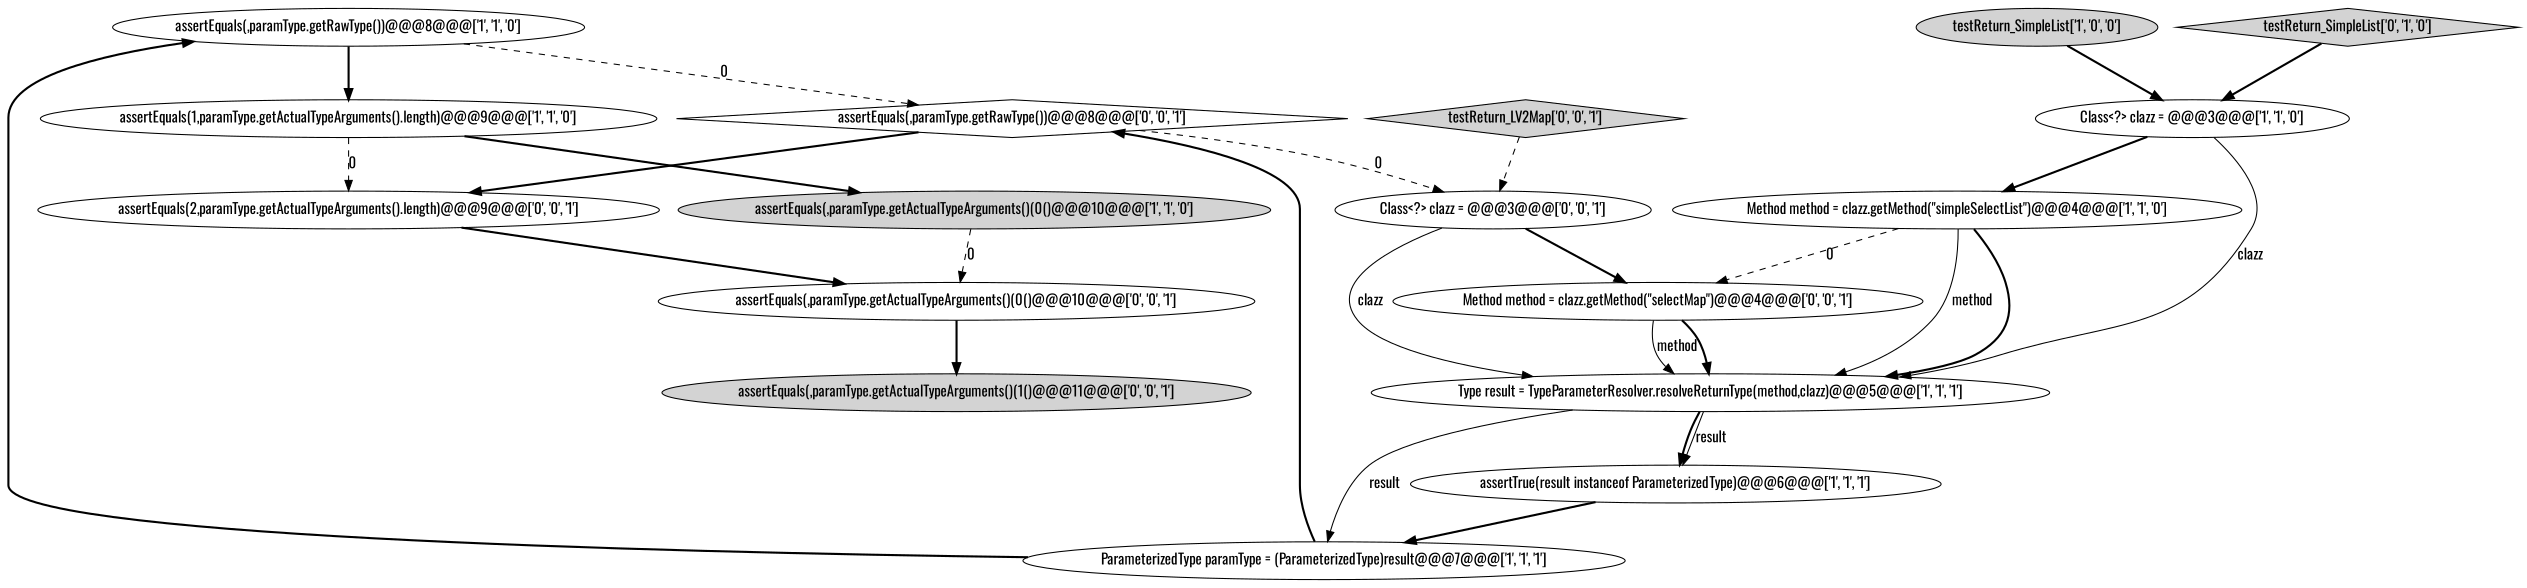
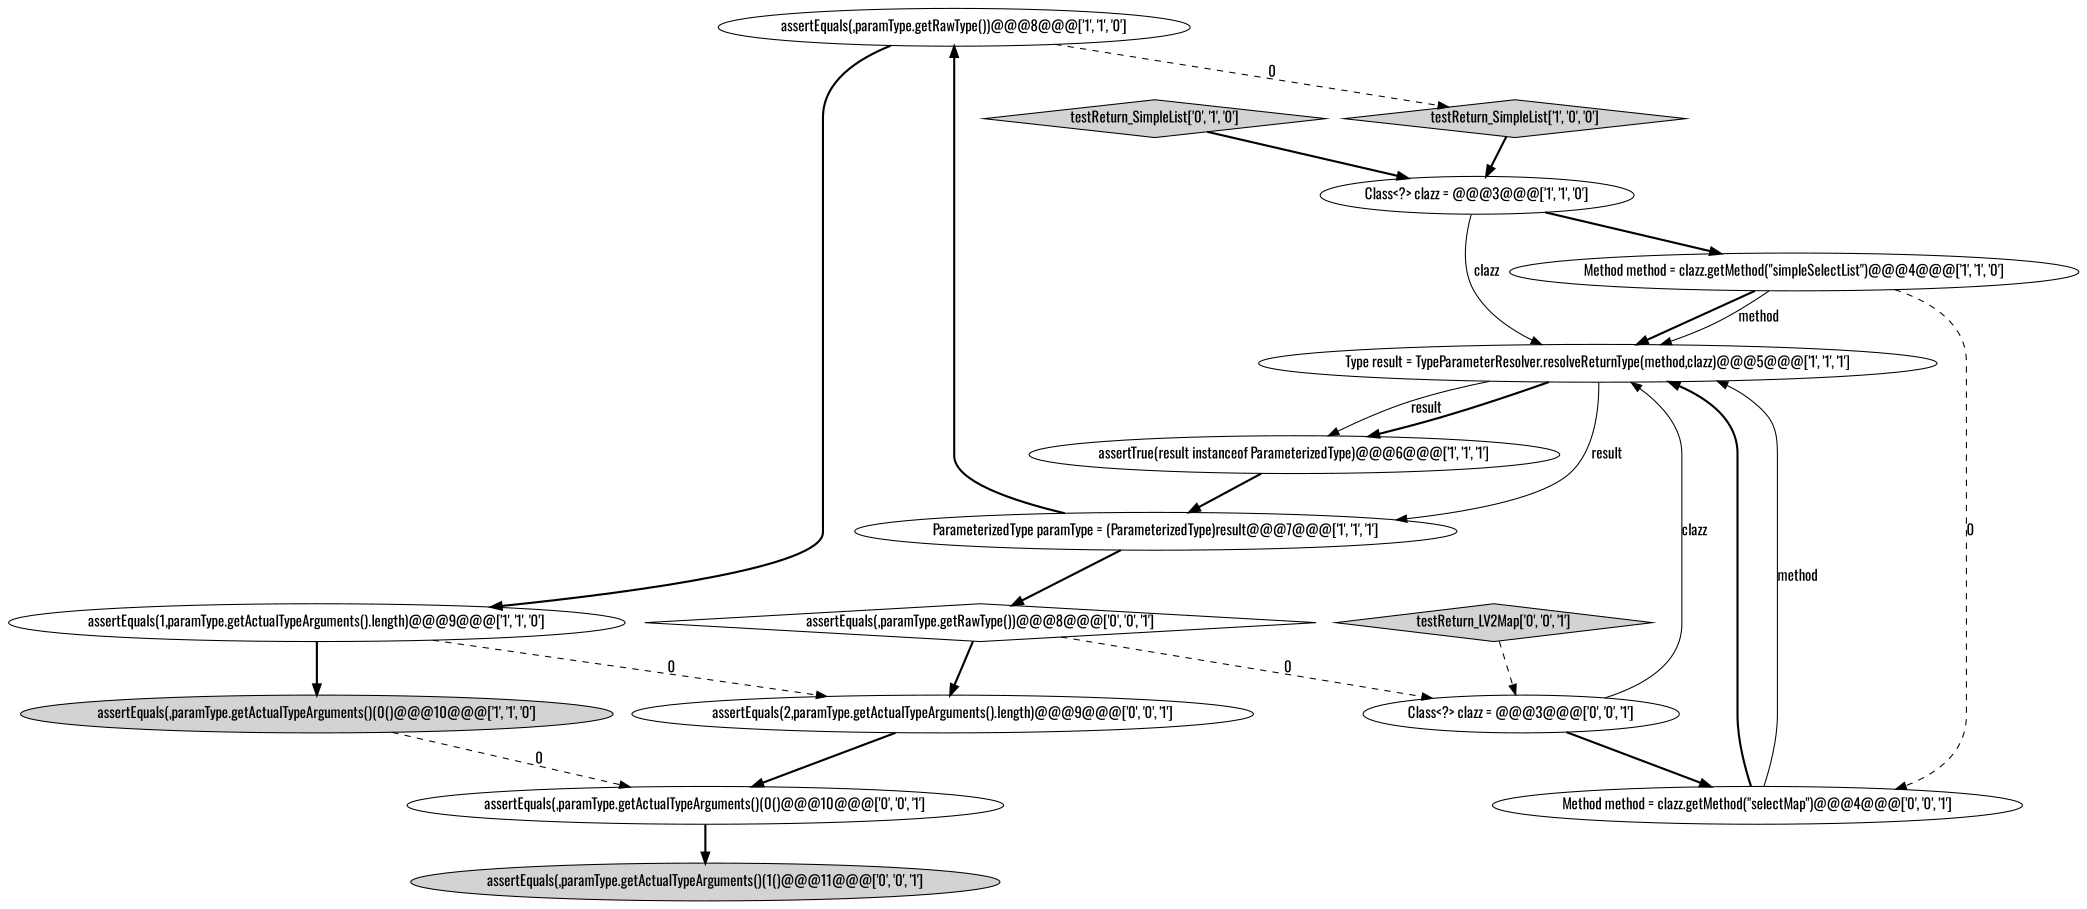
(2037, 27) -> (1515, 119)
(686, 74) -> (1247, 75)
